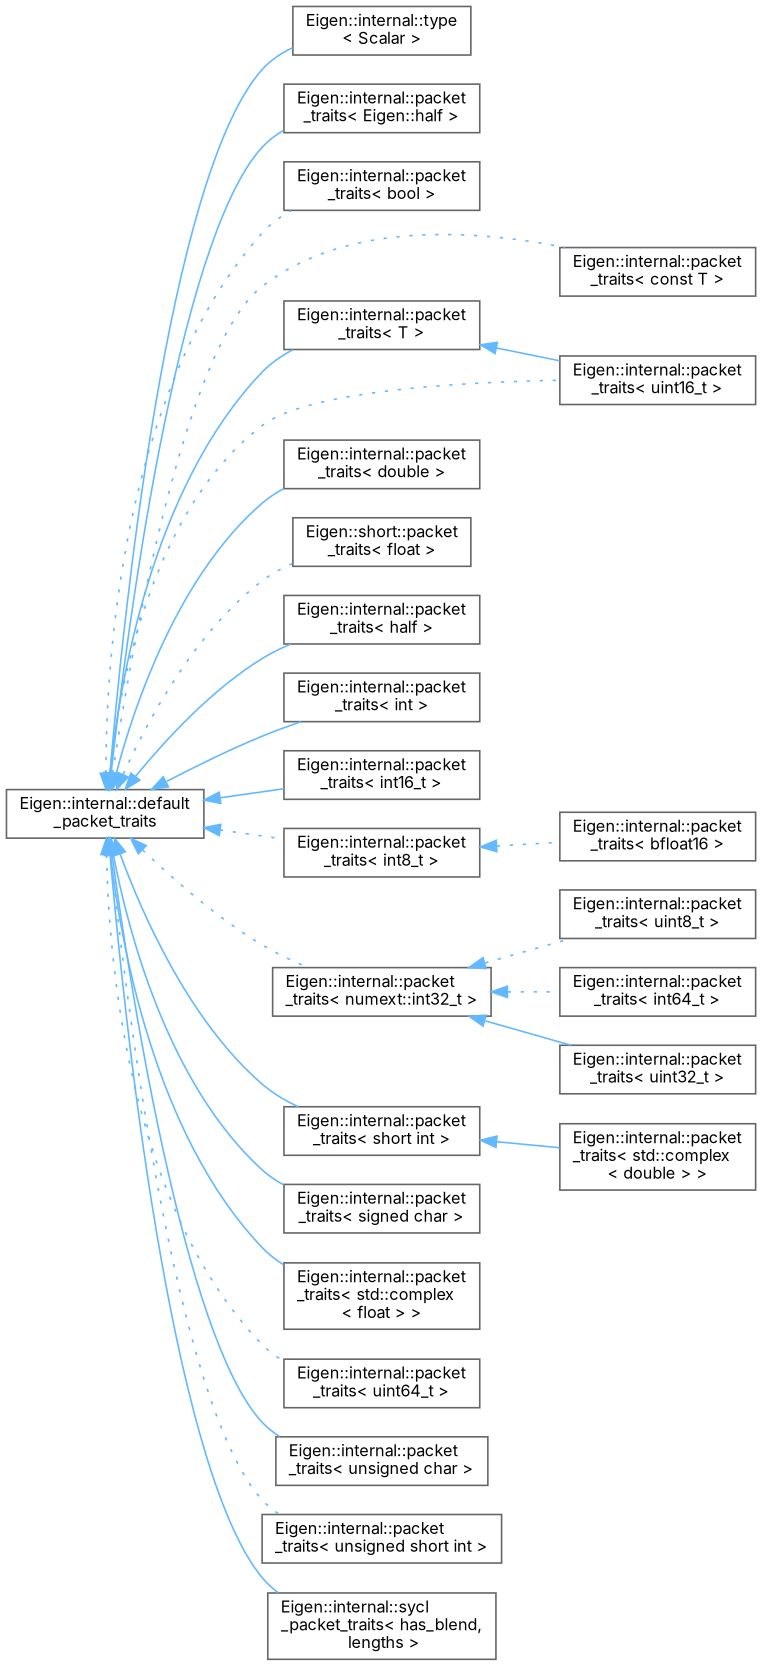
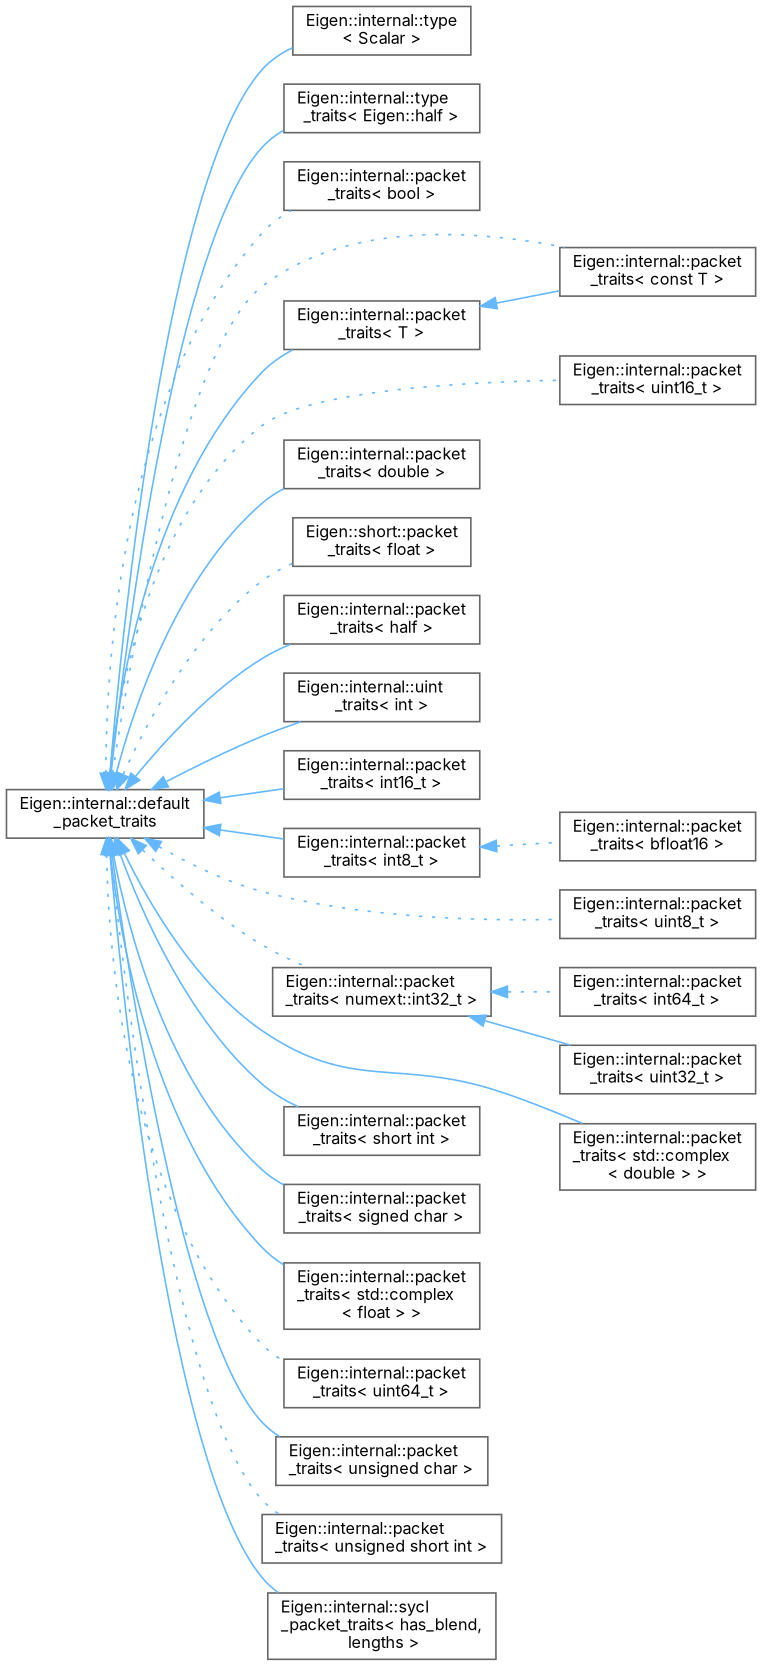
(382, 108) -> (382, 108)
(528, 354) -> (528, 297)
(382, 697) -> (382, 697)
(252, 834) -> (252, 834)
(528, 951) -> (354, 909)
(528, 1145) -> (310, 1056)
